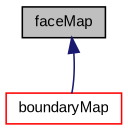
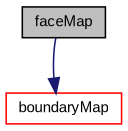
(74, 73) -> (54, 58)
